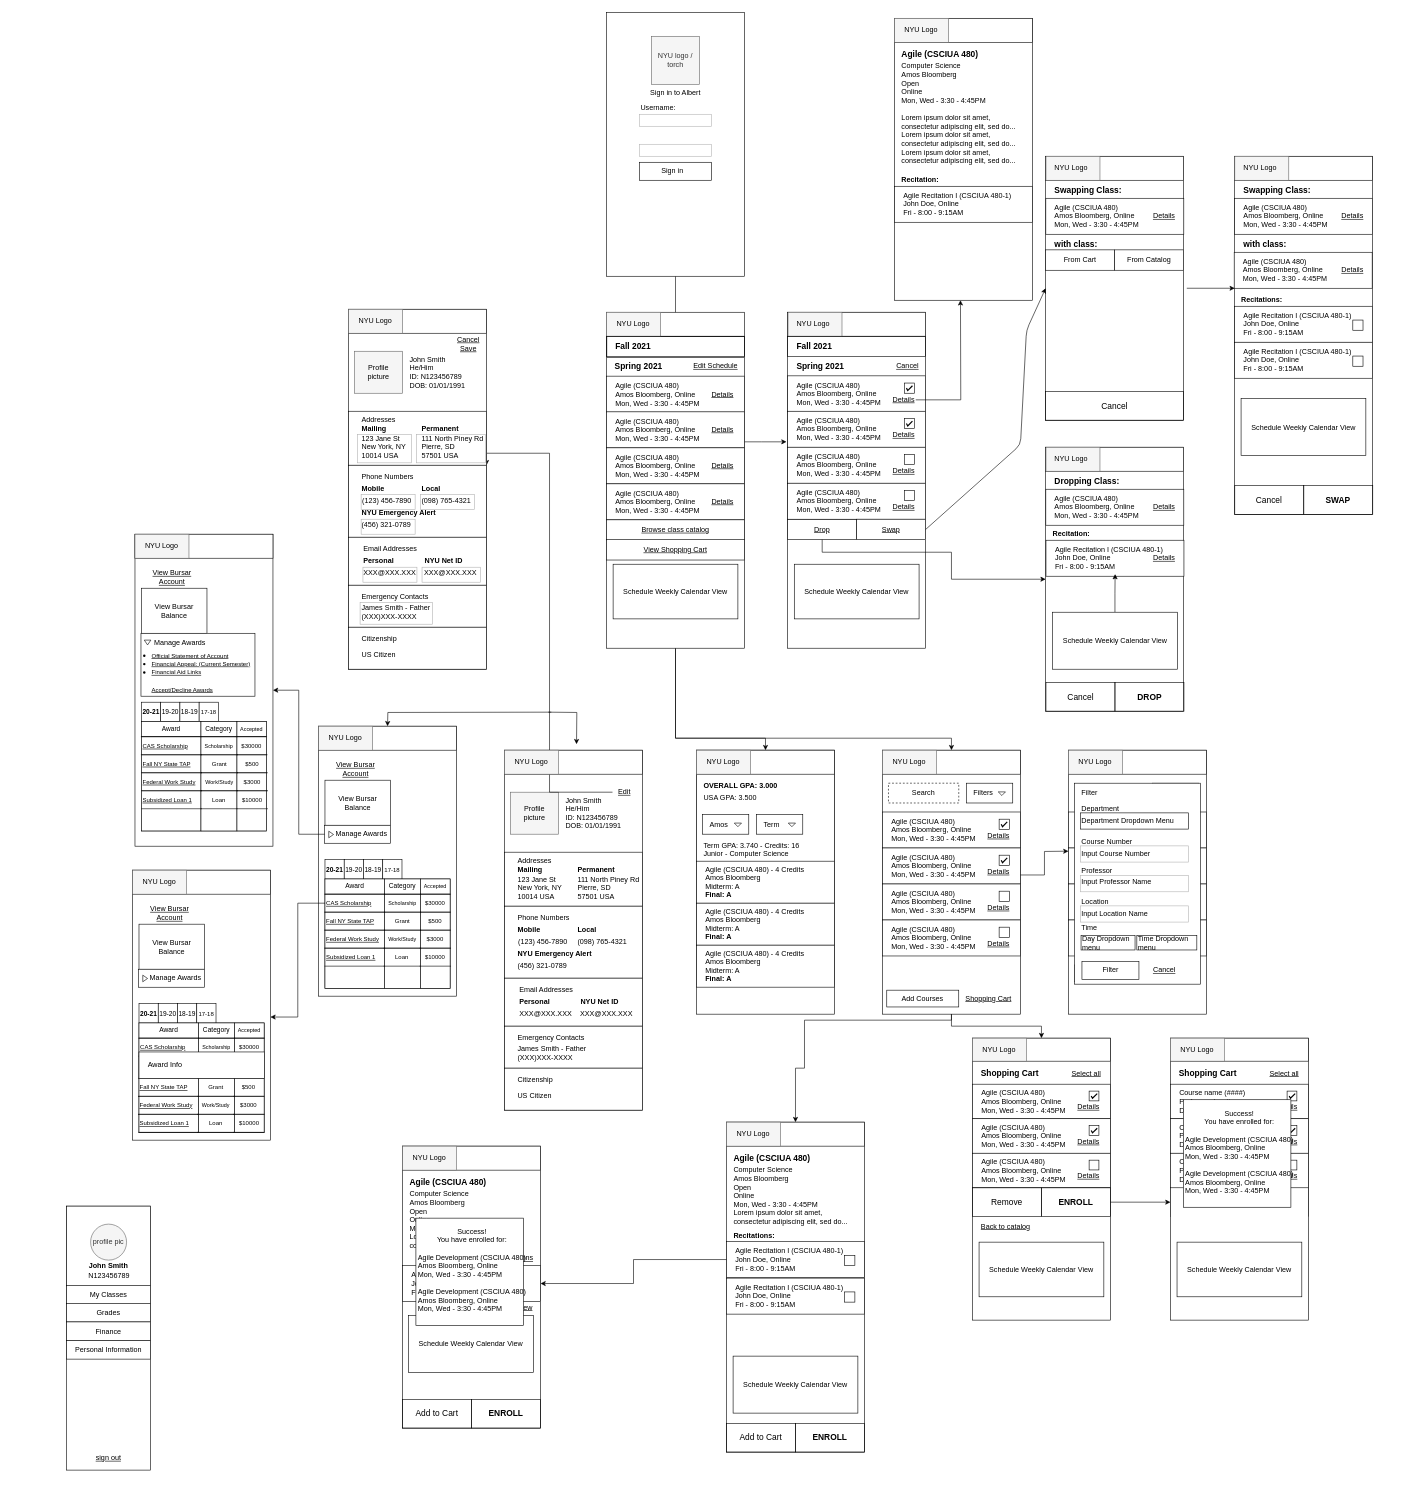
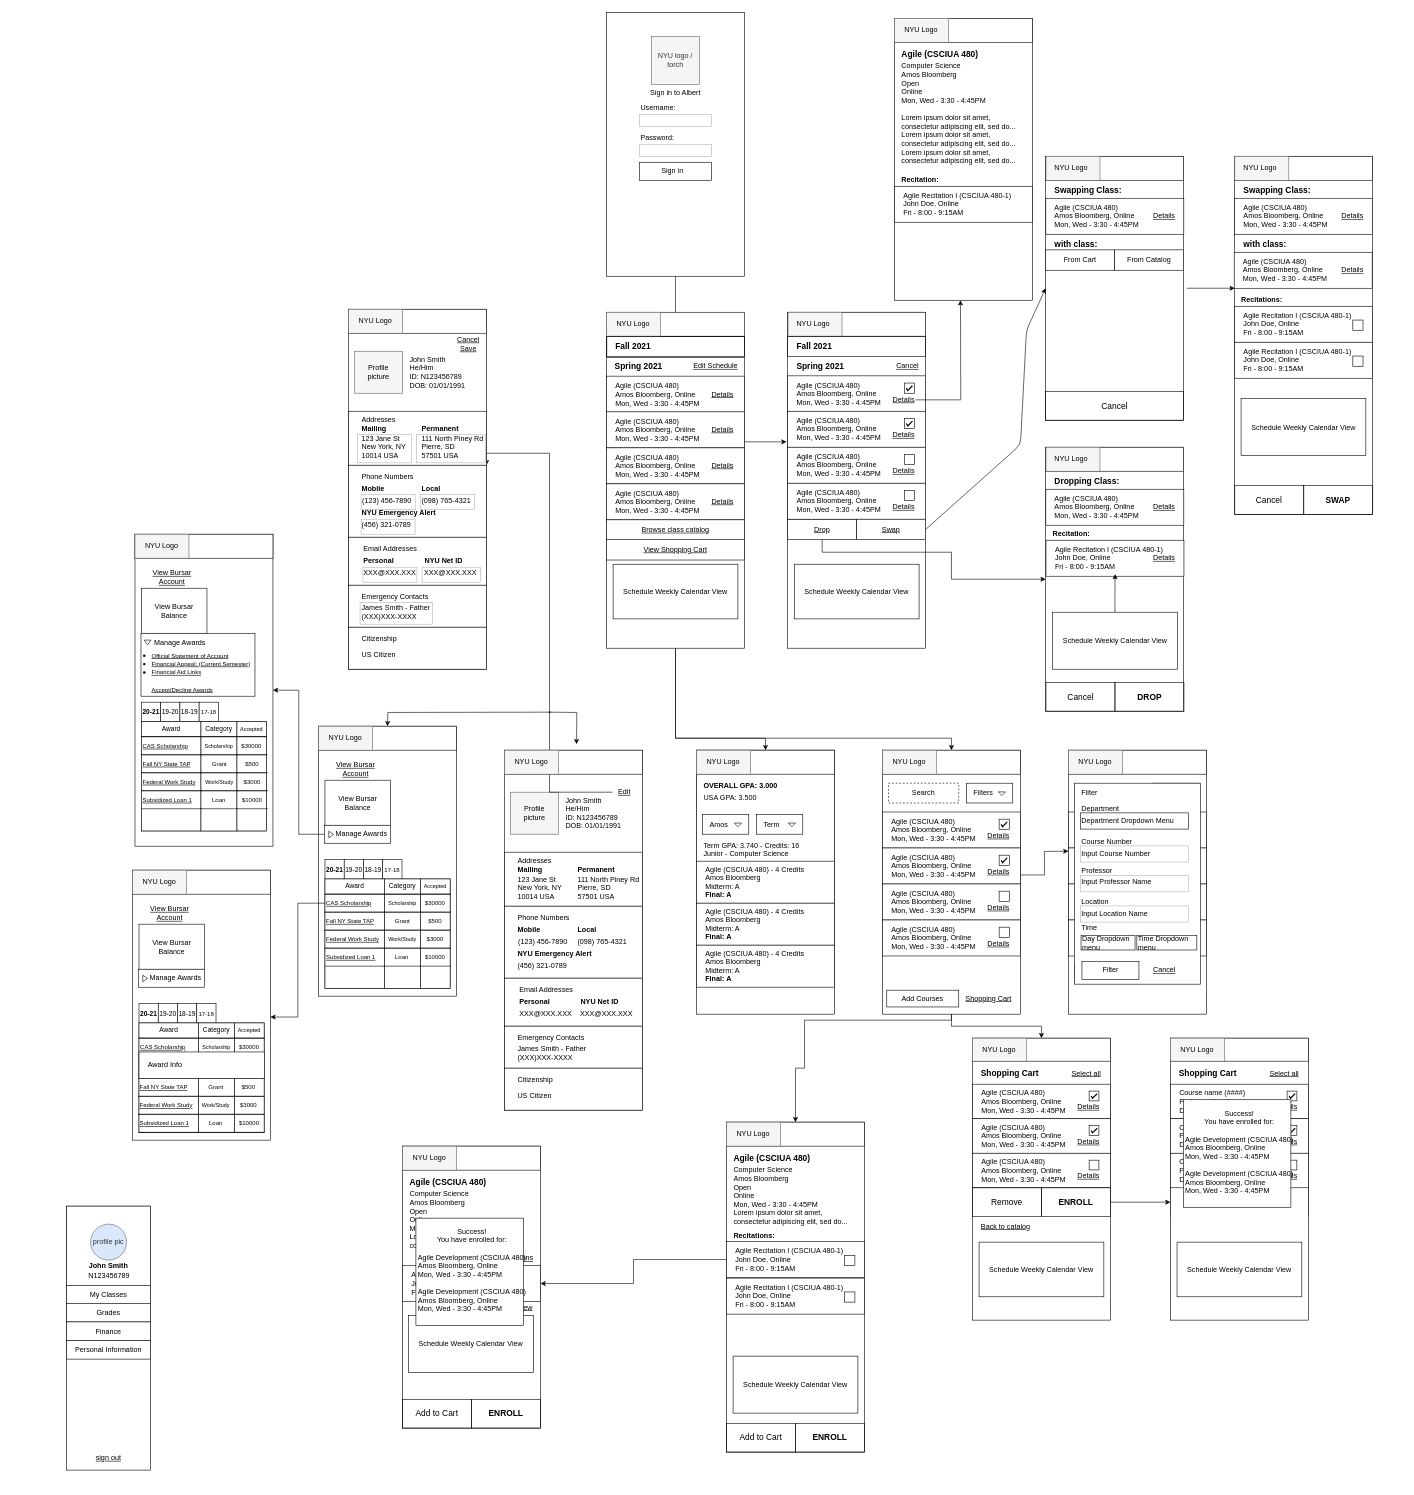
none -> (659, 138)
(108, 1242) -> (108, 1242)
